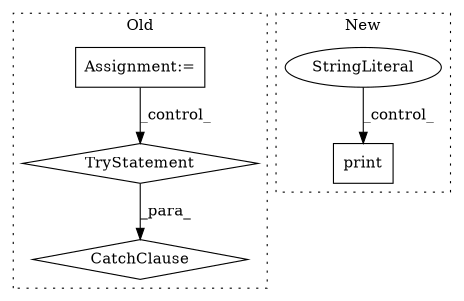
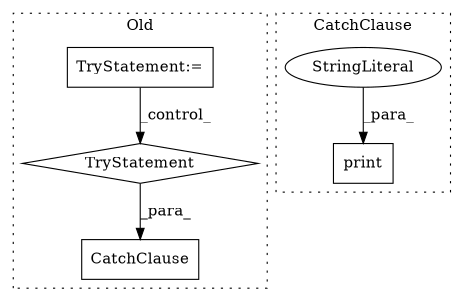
(363, 26) -> (363, 26)
(140, 67) -> (140, 67)
(399, 115) -> (389, 115)
(140, 259) -> (140, 259)
